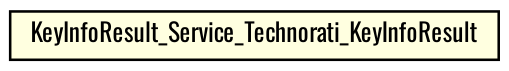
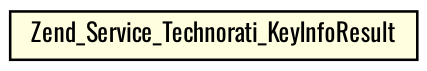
(254, 36) -> (214, 36)
